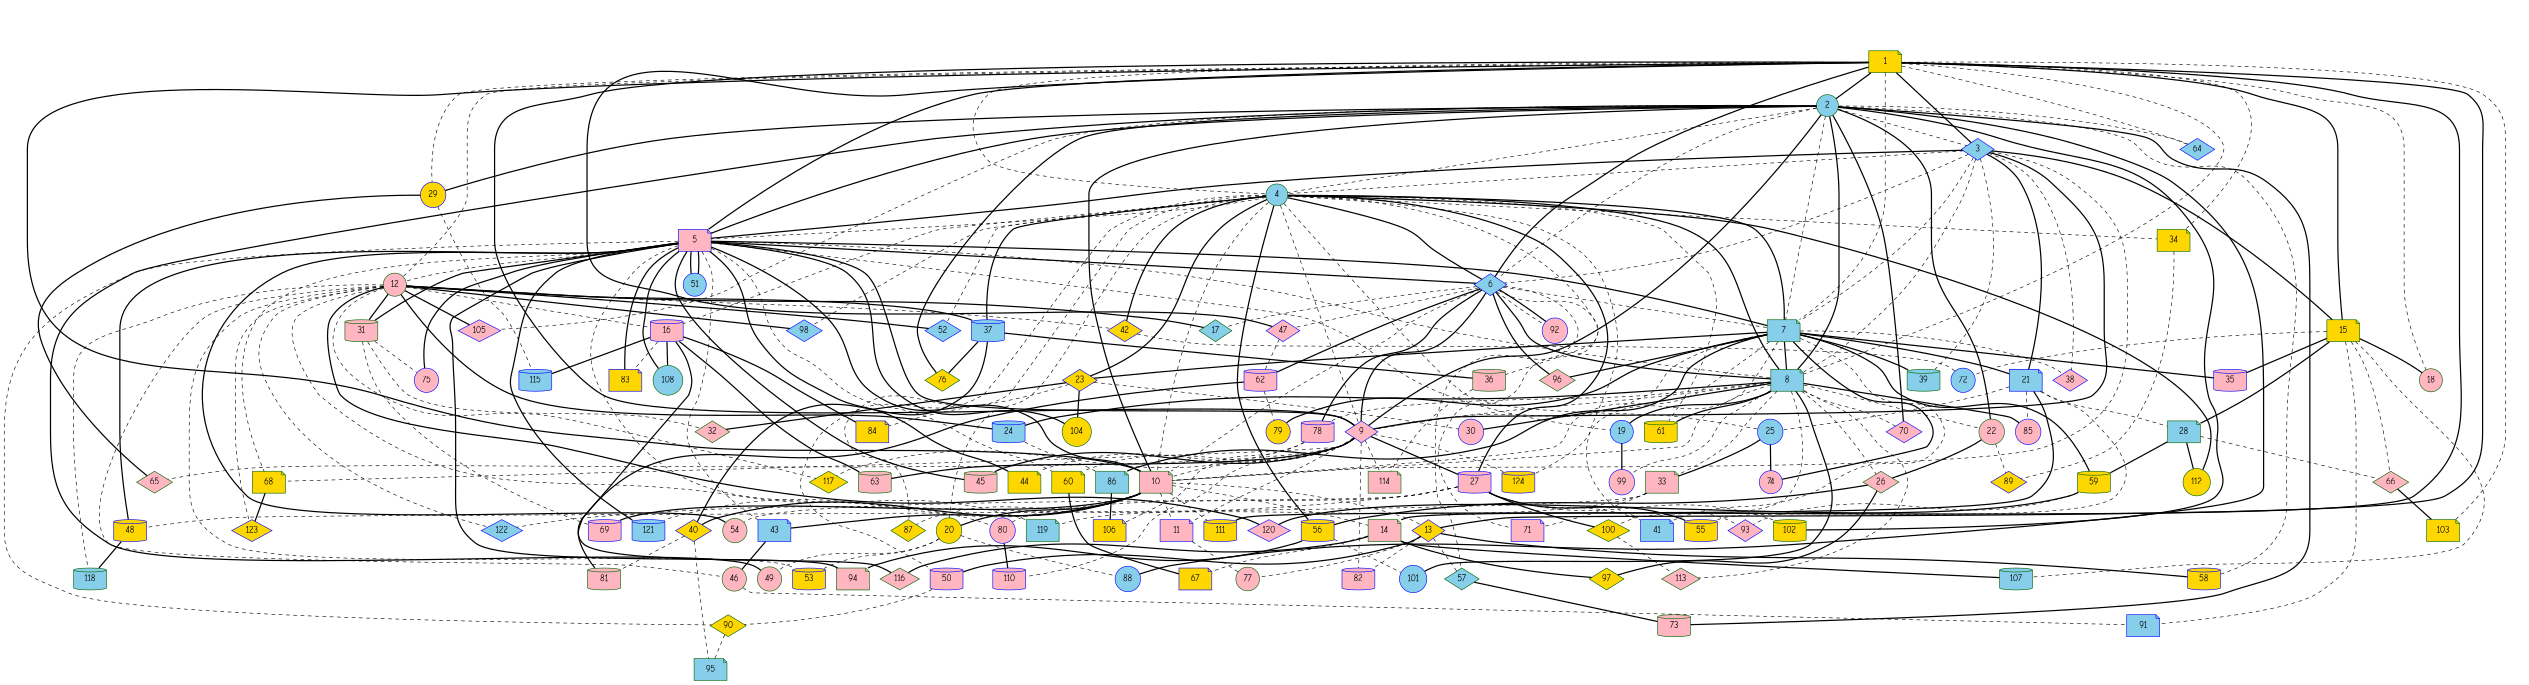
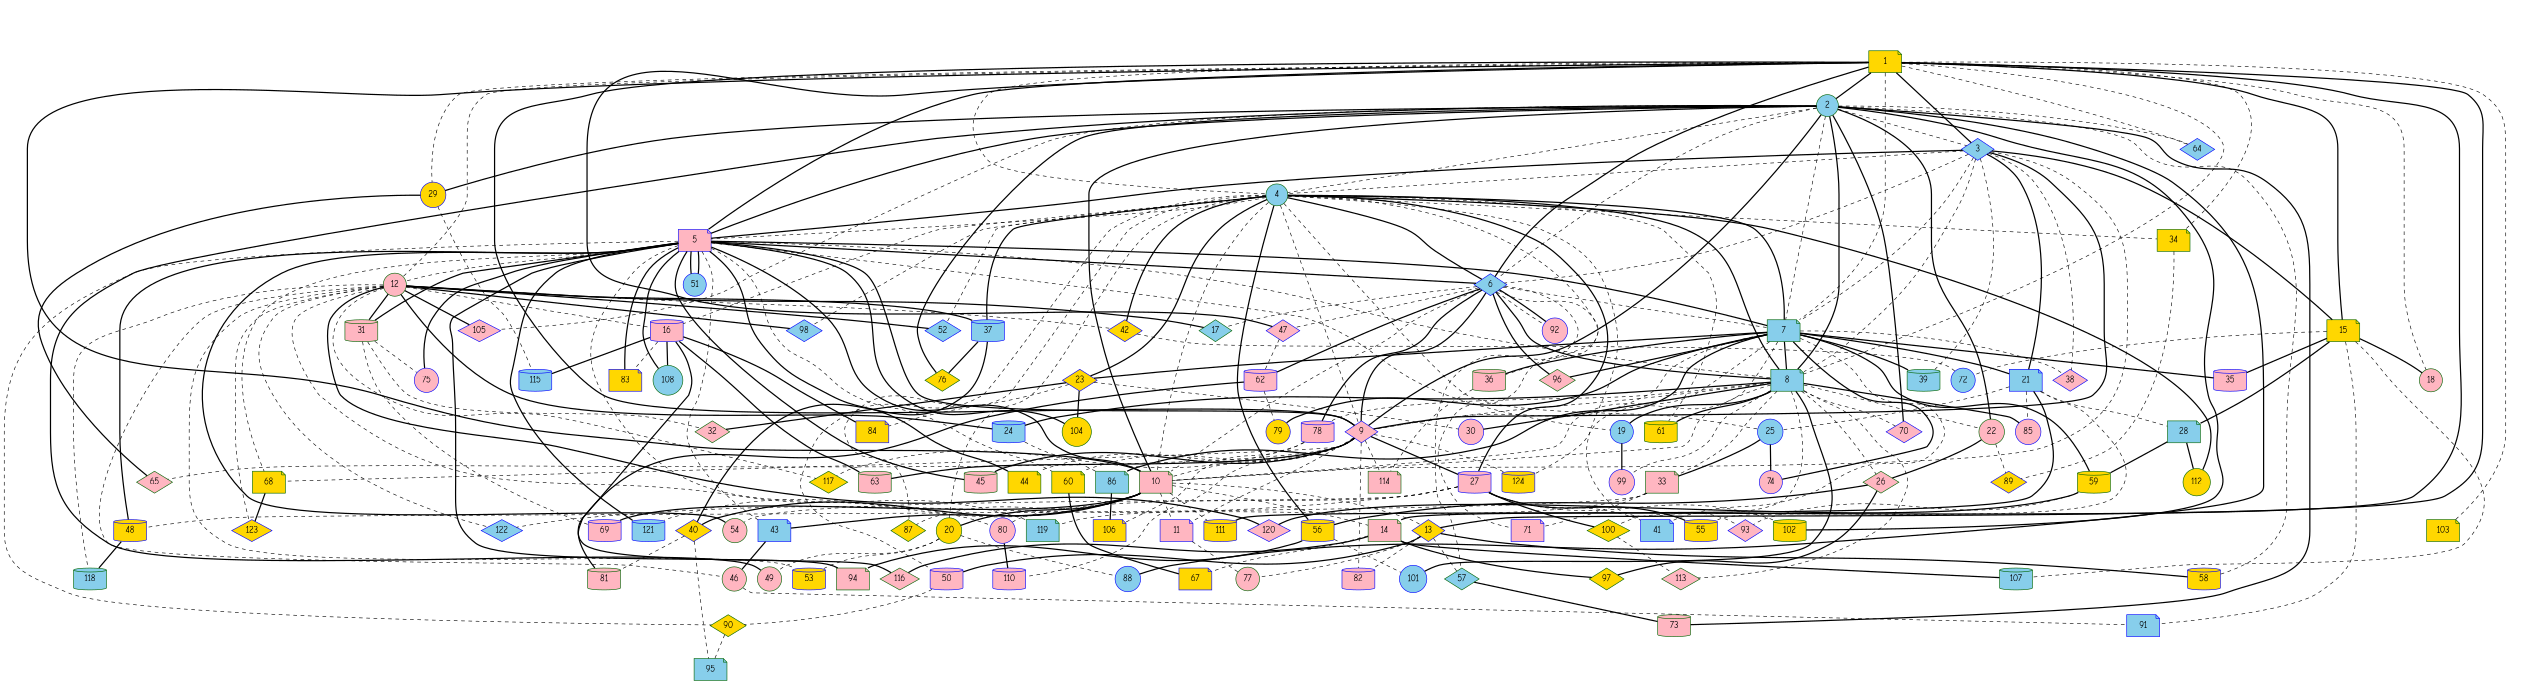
(1227, 355) -> (1662, 344)
(2391, 482) -> none
